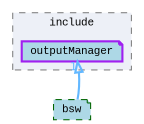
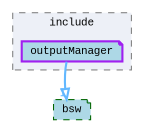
(79, 86) -> (65, 77)
